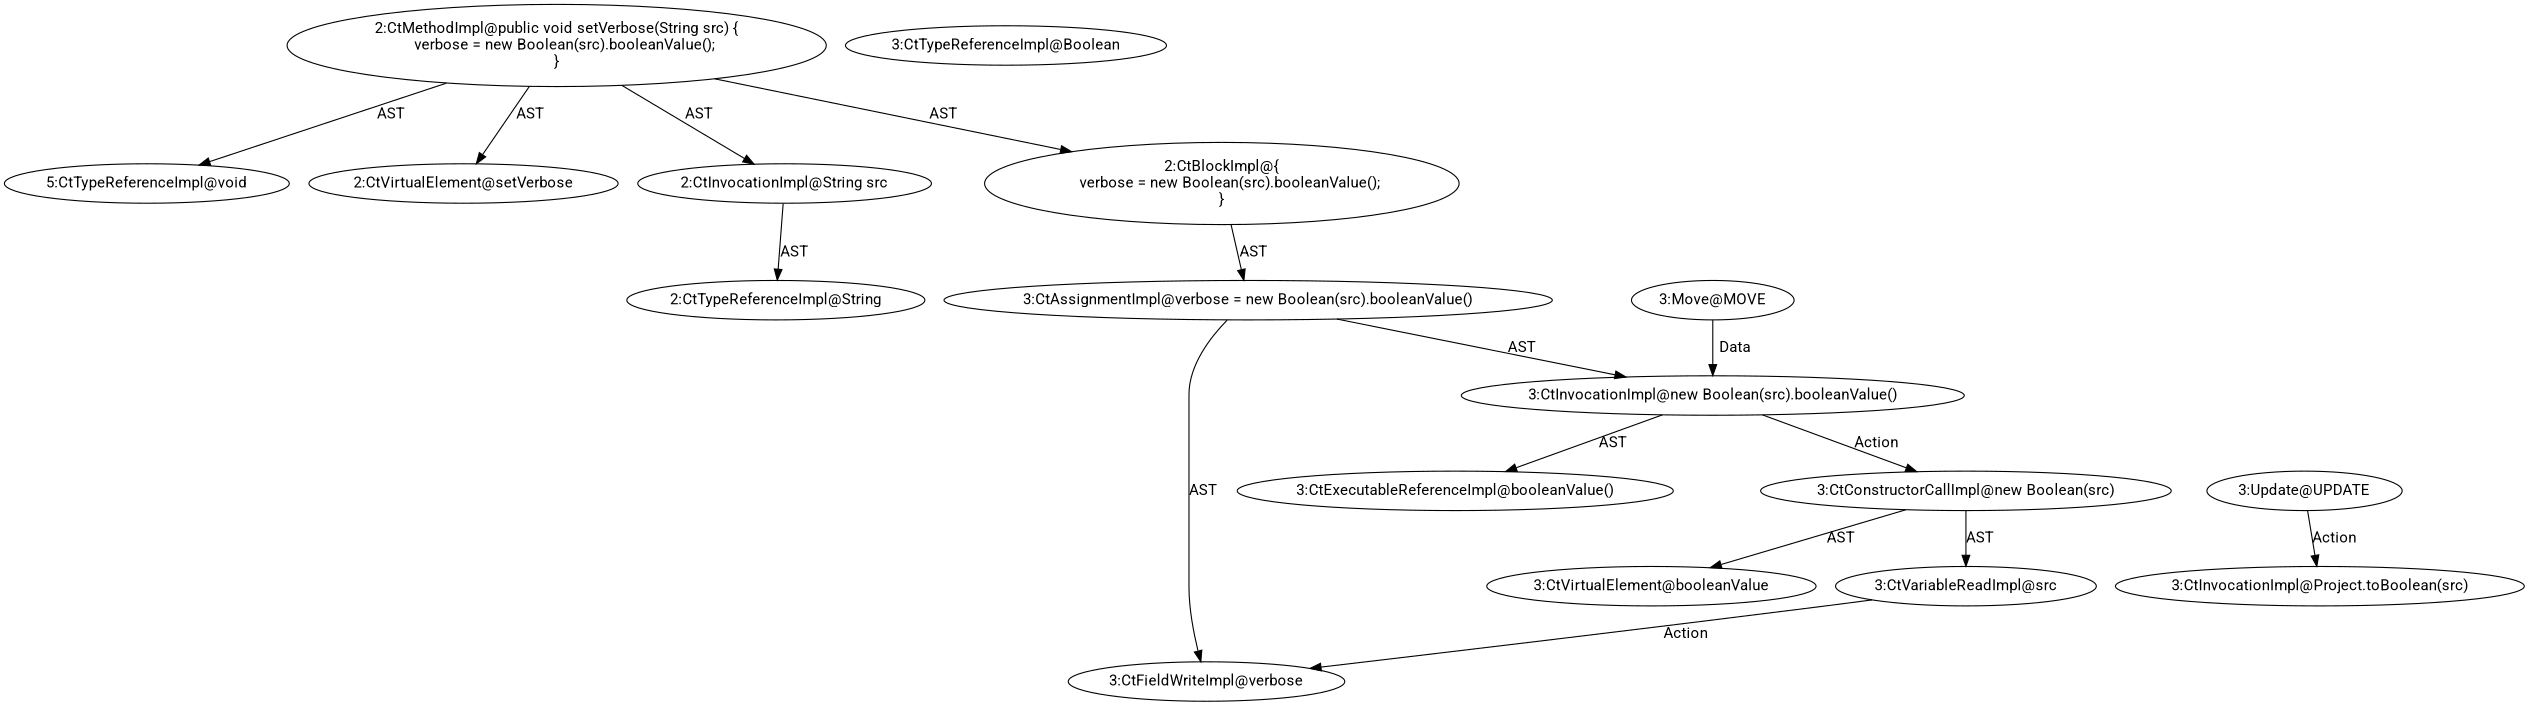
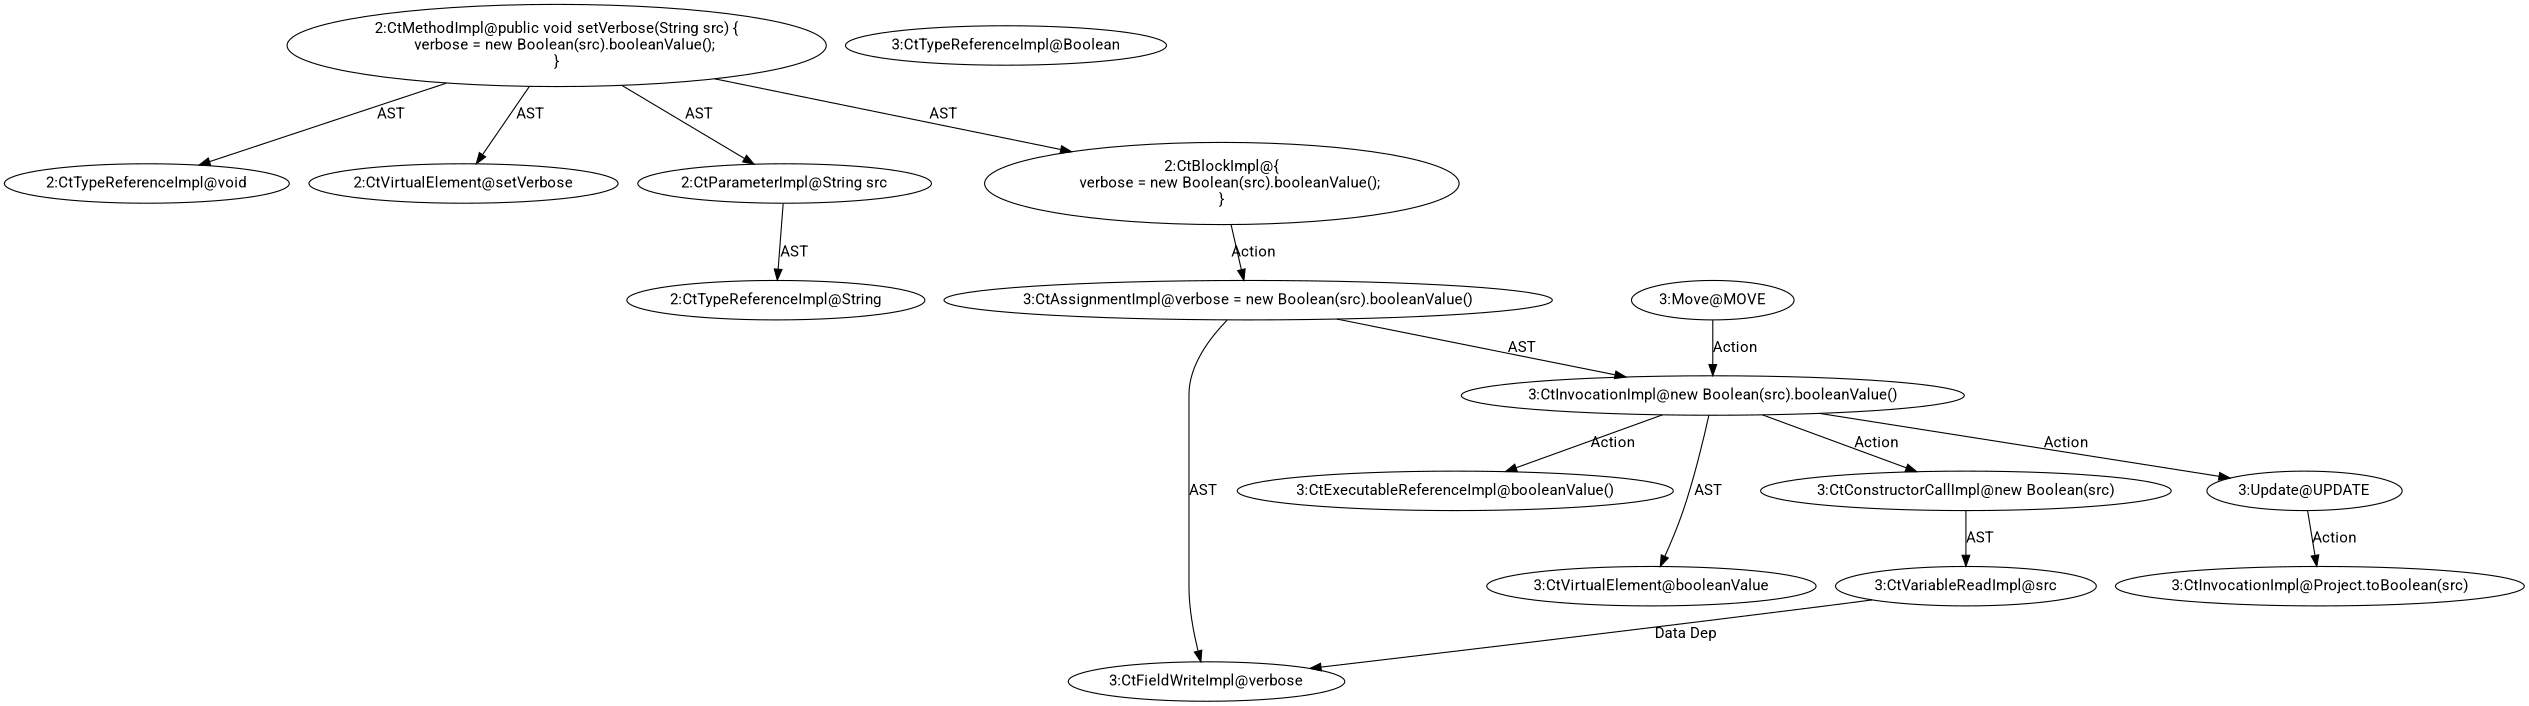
(147, 183) -> (147, 183)
(785, 183) -> (785, 183)
(1254, 253) -> (1254, 253)
(1735, 348) -> (1735, 348)
(1613, 443) -> (1613, 443)
none -> (2019, 445)
(1813, 537) -> (1691, 487)
(1686, 634) -> (1686, 634)
